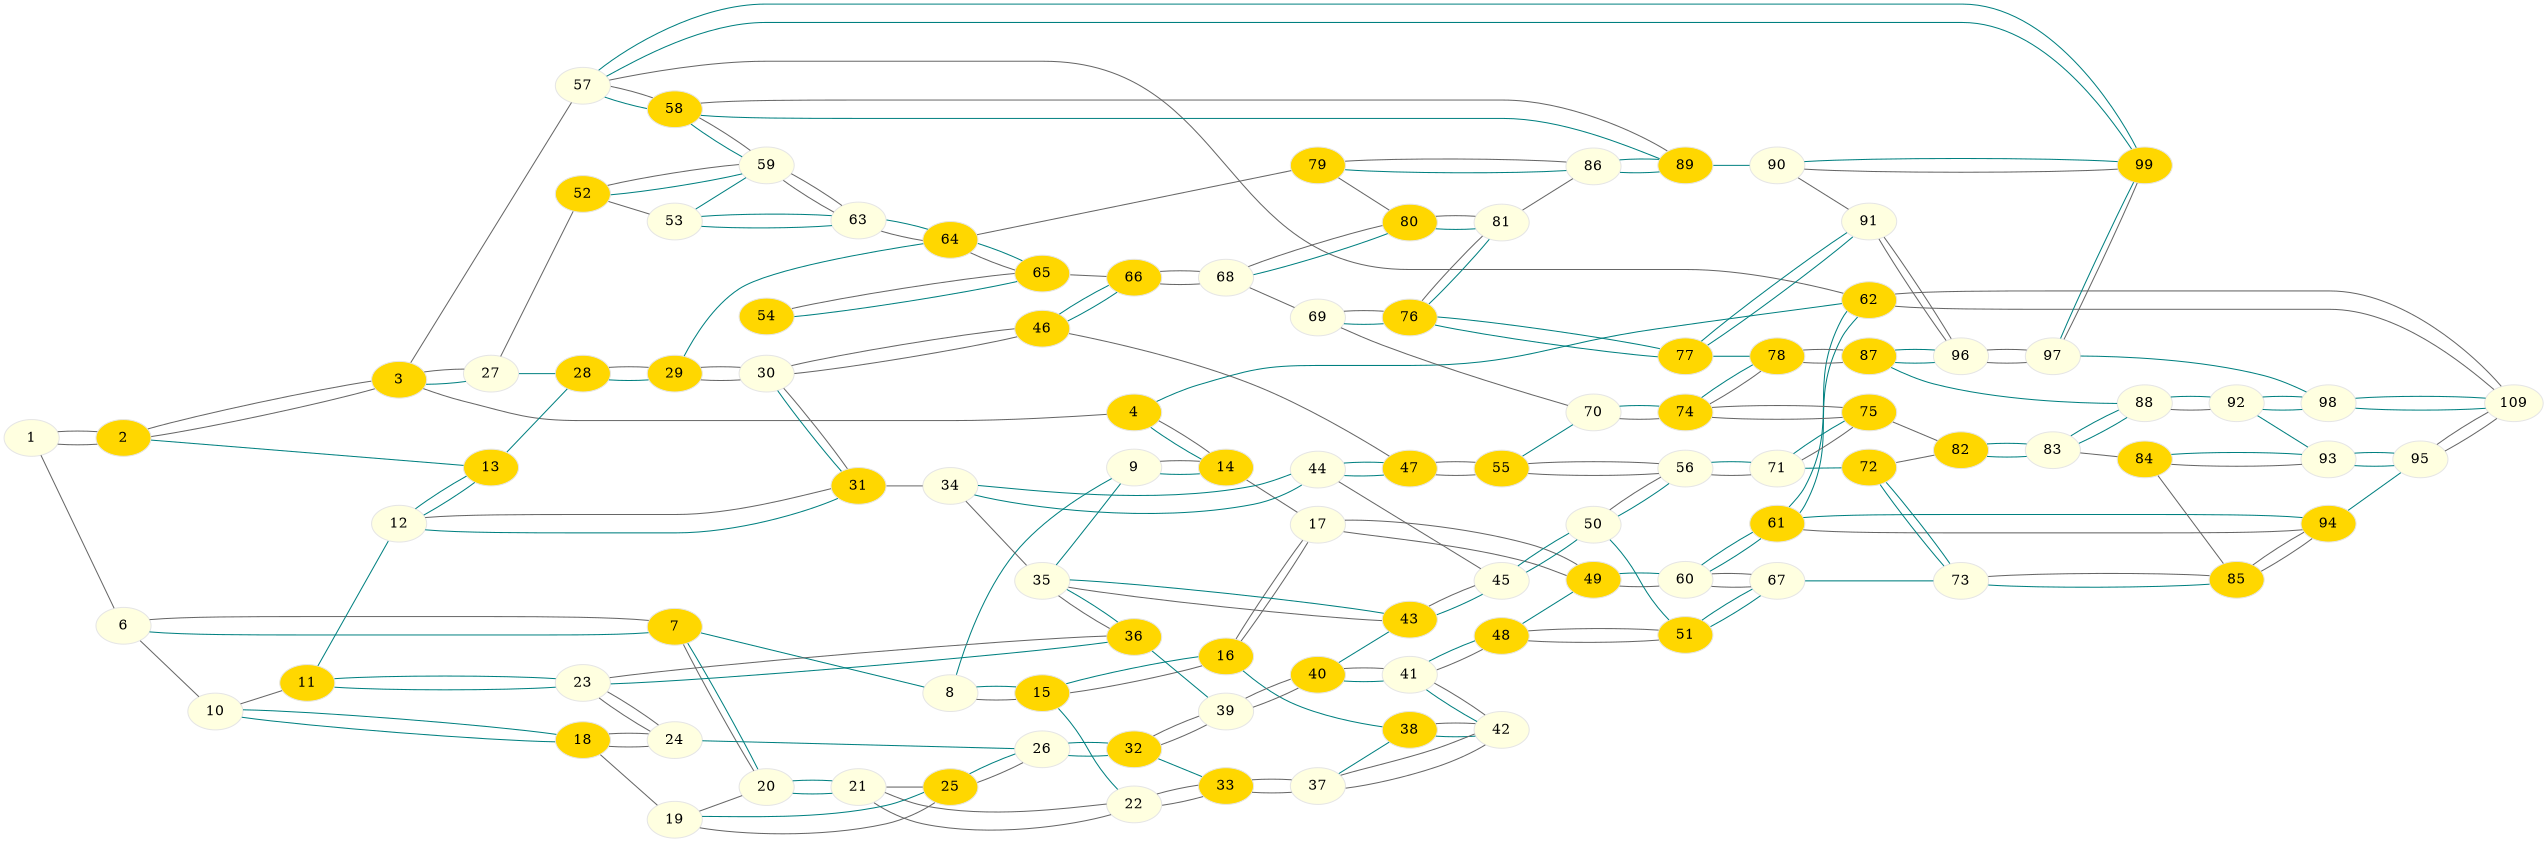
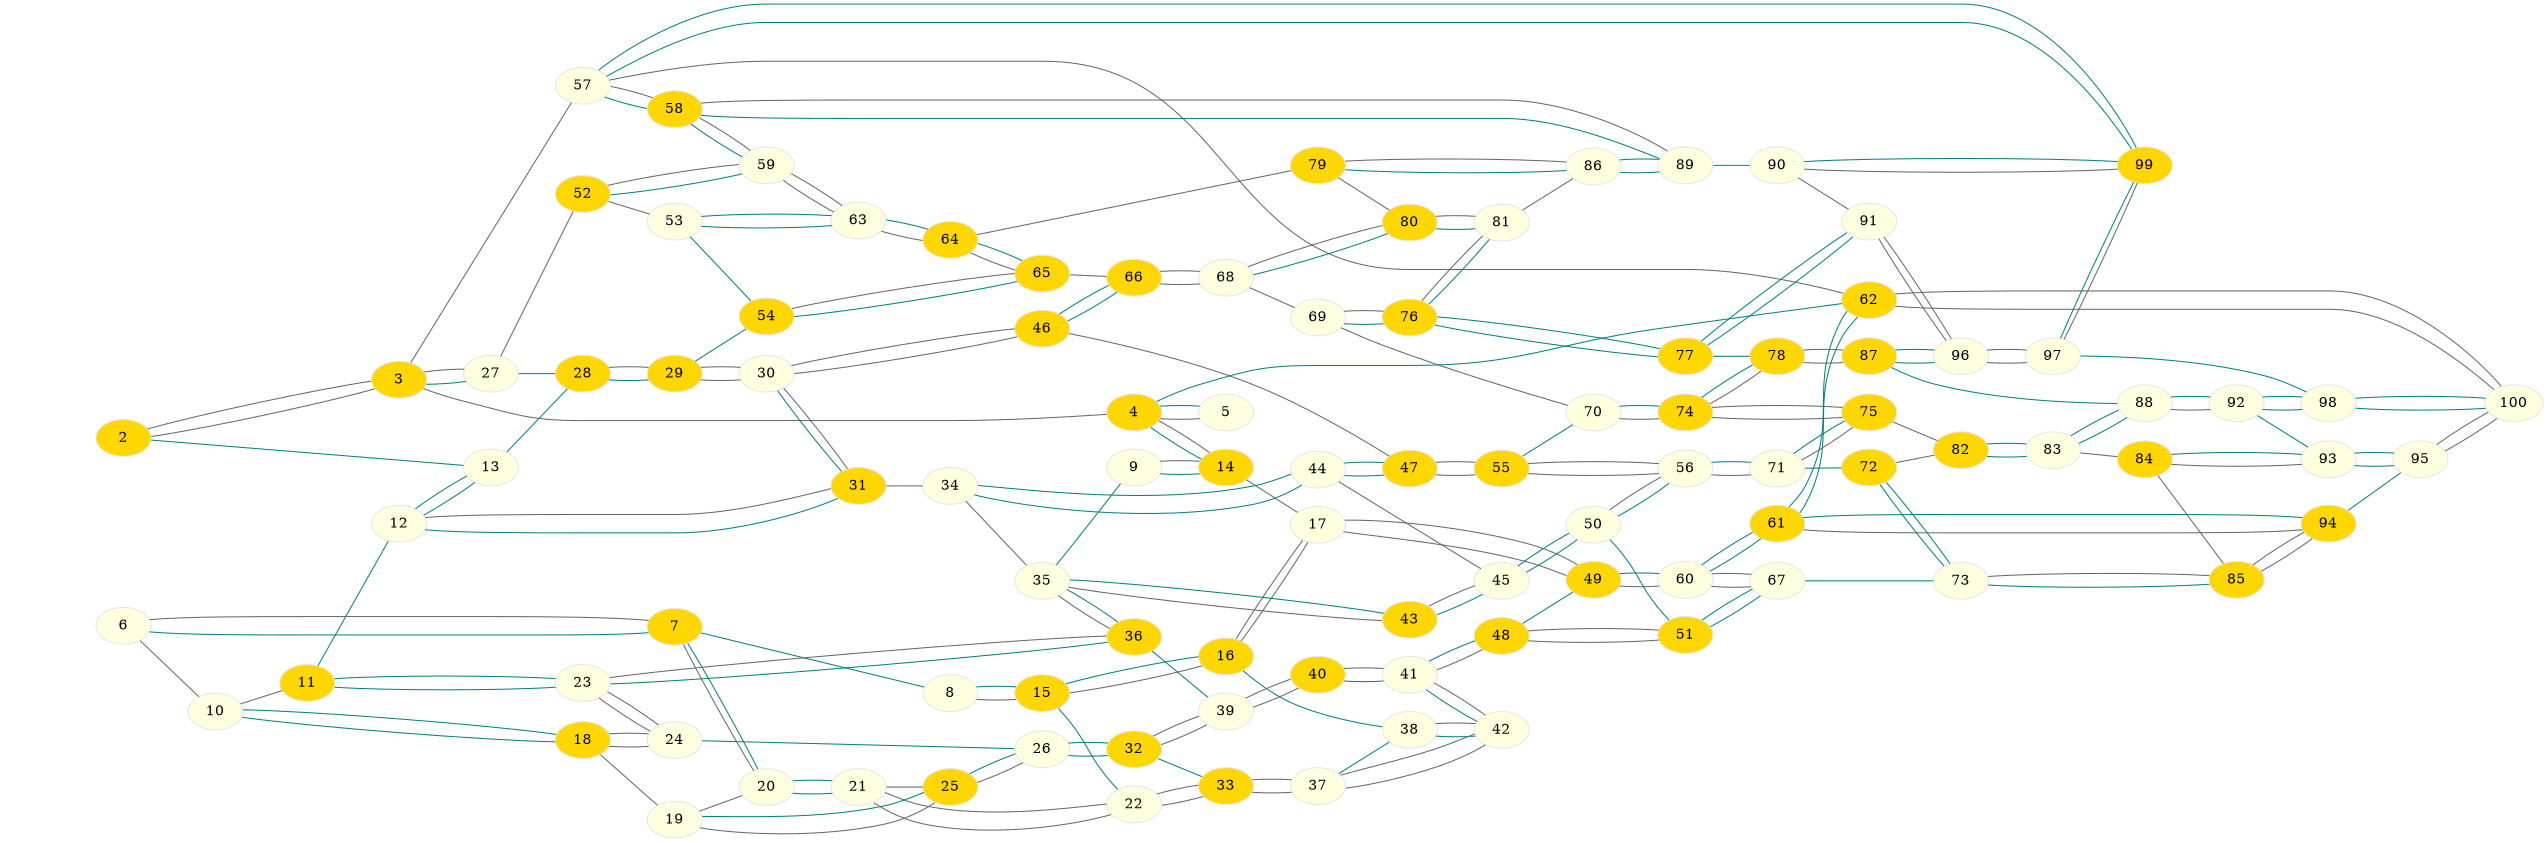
(1685, 165) -> (1685, 165)
(721, 193) -> (721, 269)
(787, 271) -> (721, 345)
(2514, 403) -> (2514, 403)
none -> (1226, 412)
(32, 438) -> none
(491, 468) -> (491, 468)
(1011, 558) -> none
(1364, 647) -> none
(1410, 730) -> (1410, 730)
